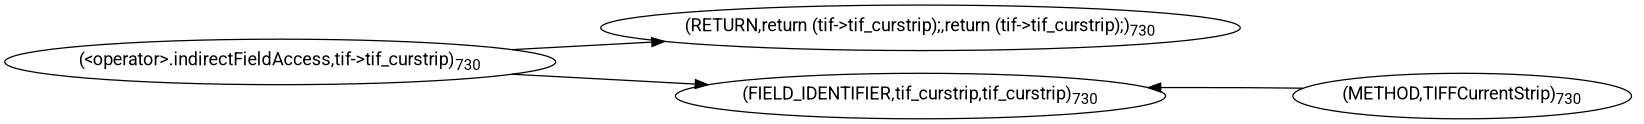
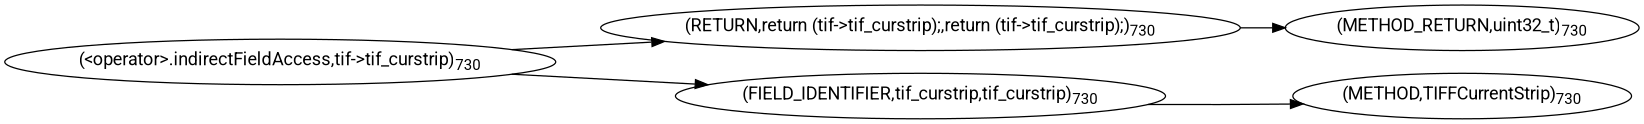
none -> (1462, 28)
(1232, 88) -> (1219, 105)
